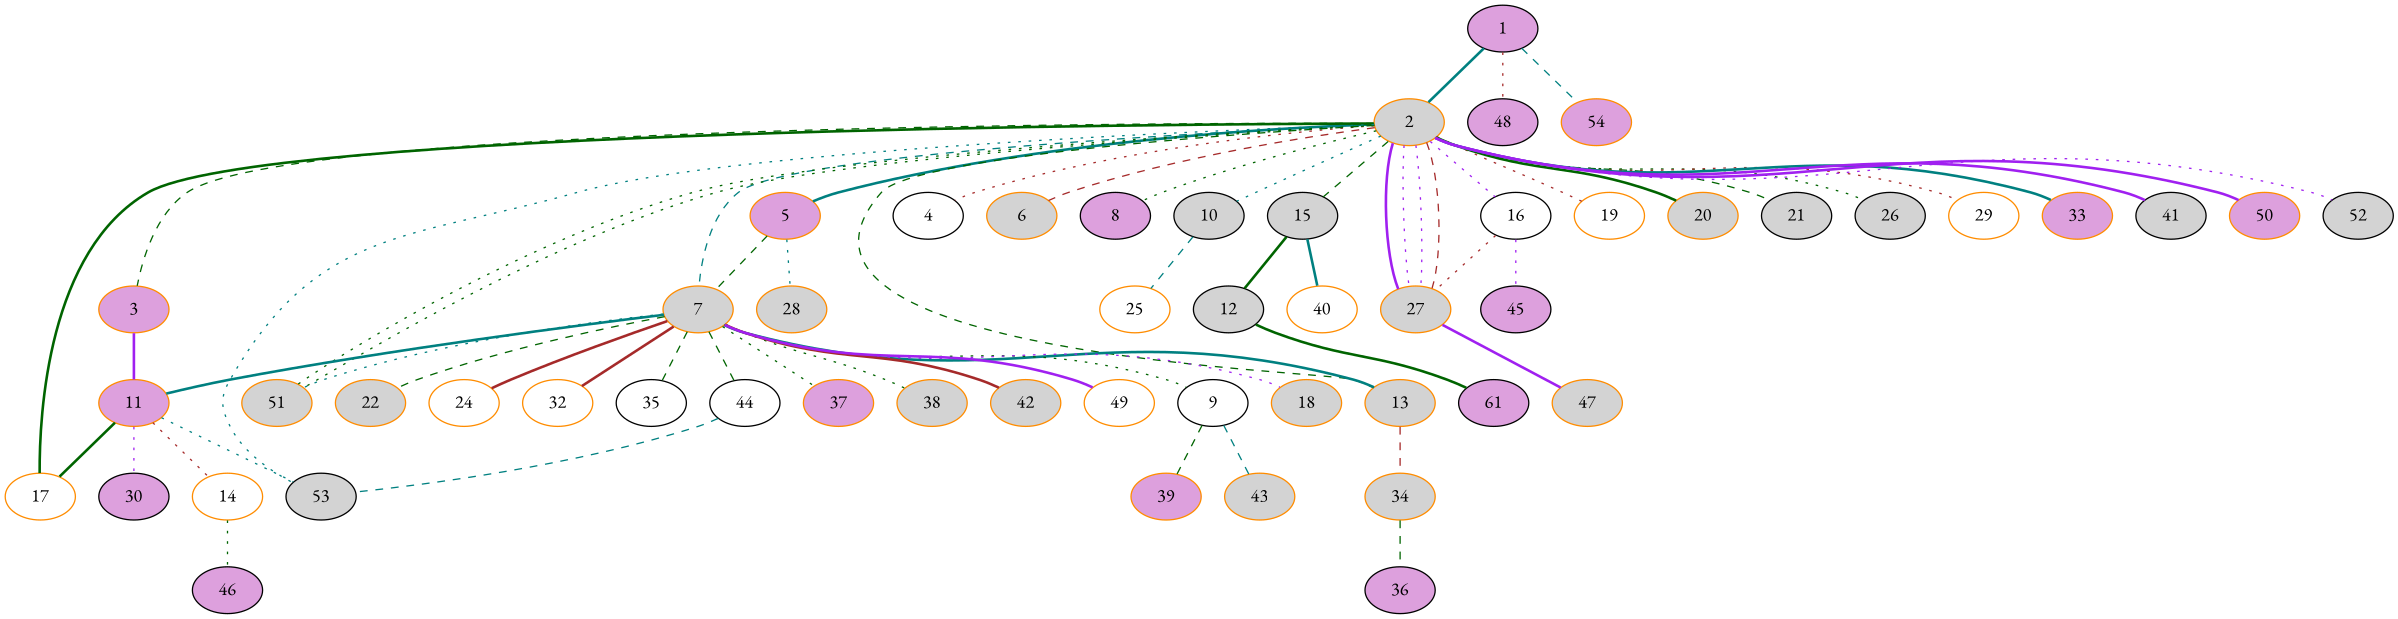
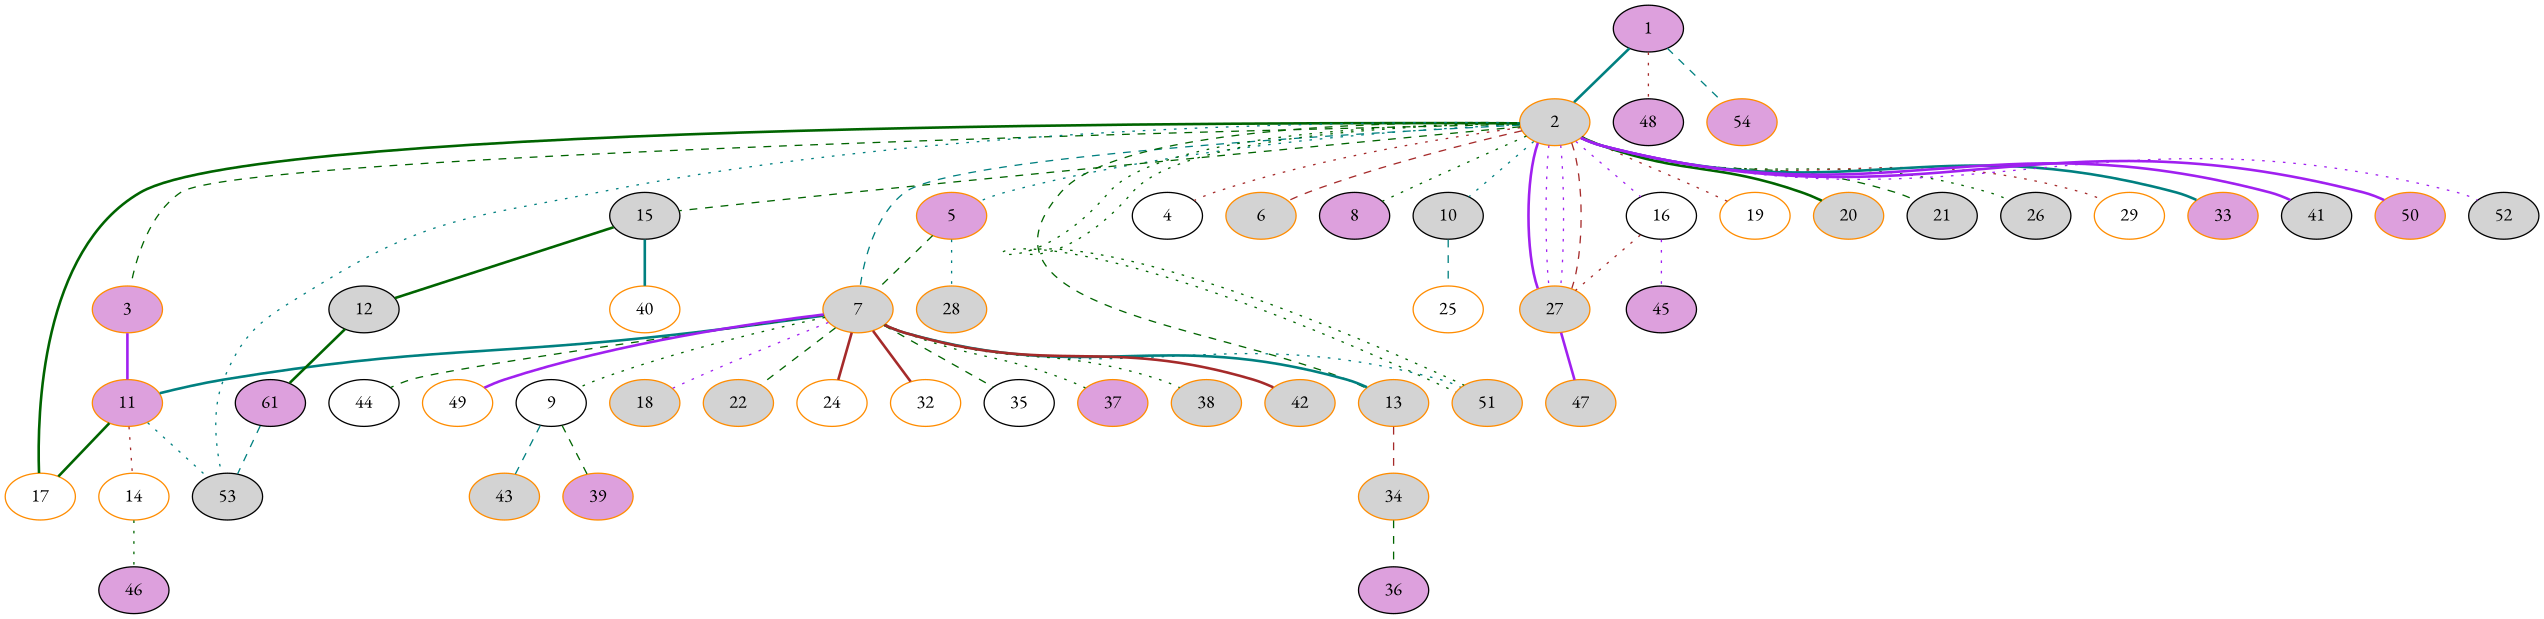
(1091, 147) -> (1247, 147)
(539, 465) -> (249, 450)
(134, 497) -> none
